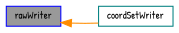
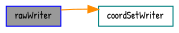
(85, 23) -> (74, 9)
